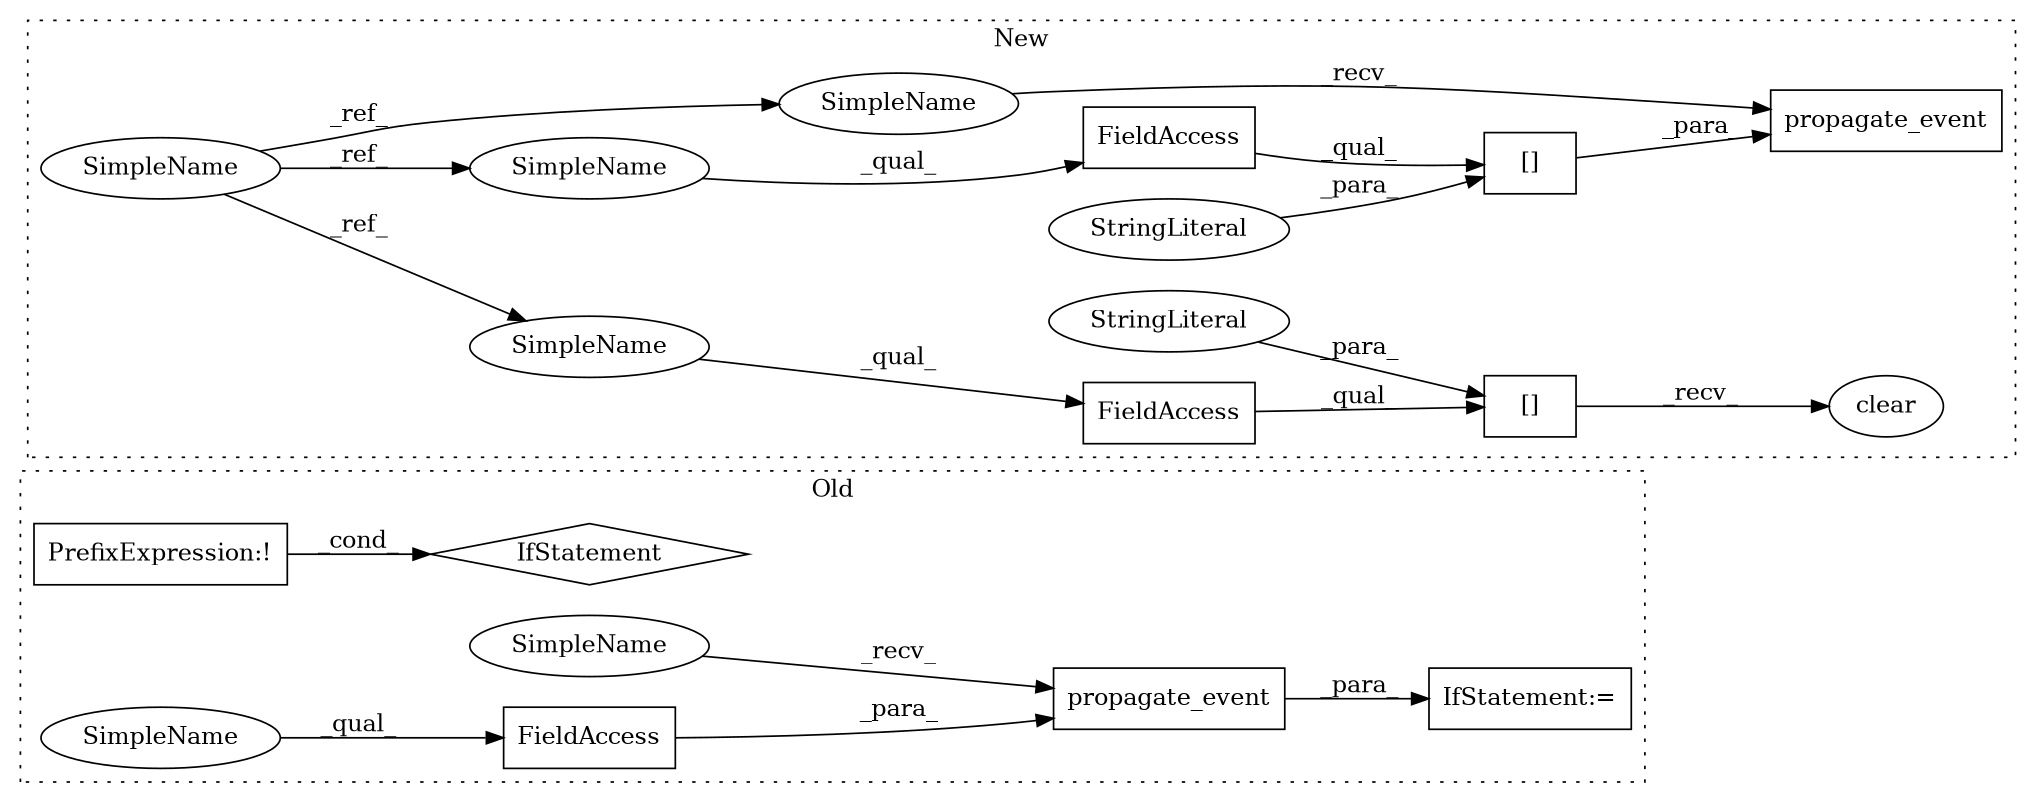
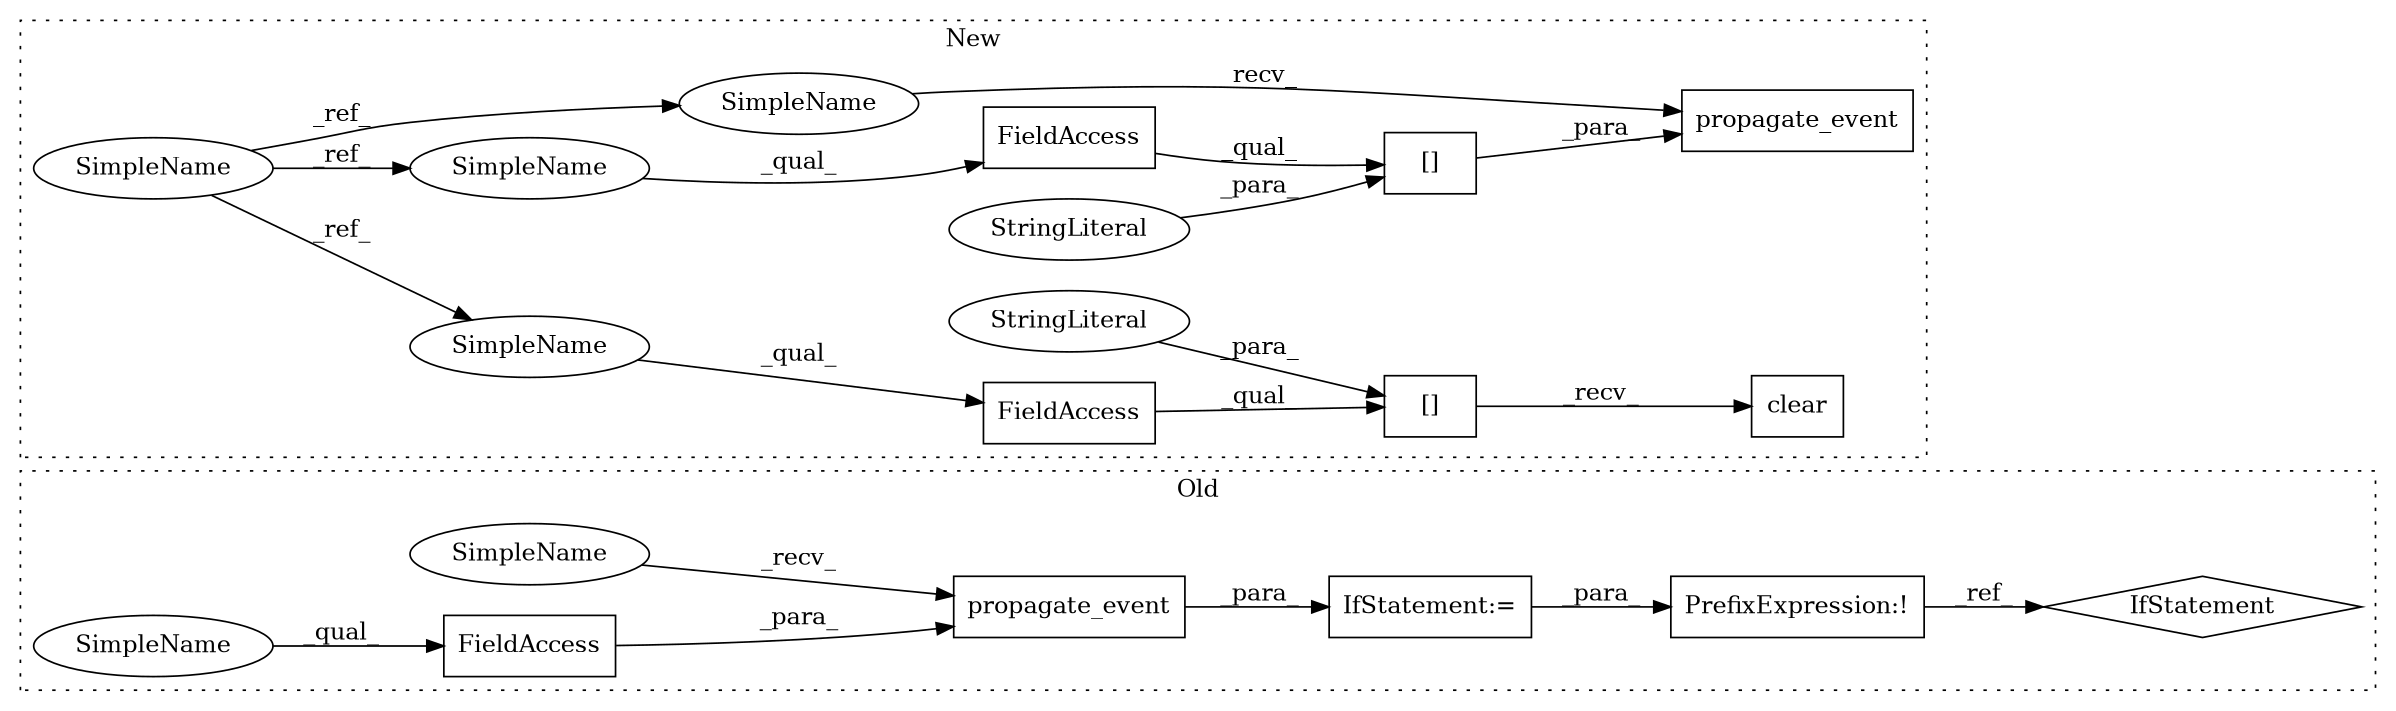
(1886, 406) -> (1798, 406)
(359, 541) -> (1984, 594)
none -> (1593, 607)
